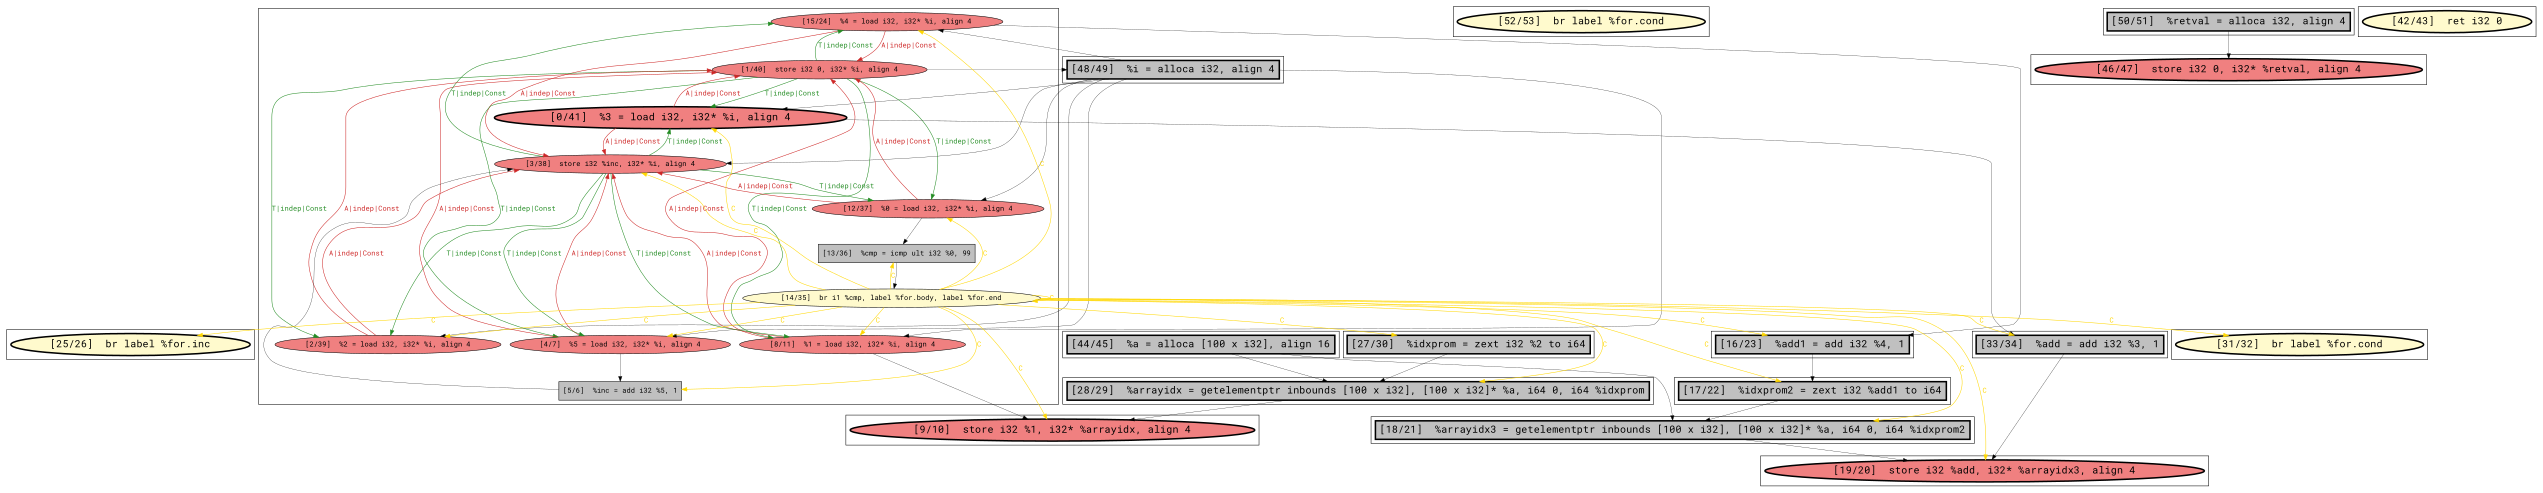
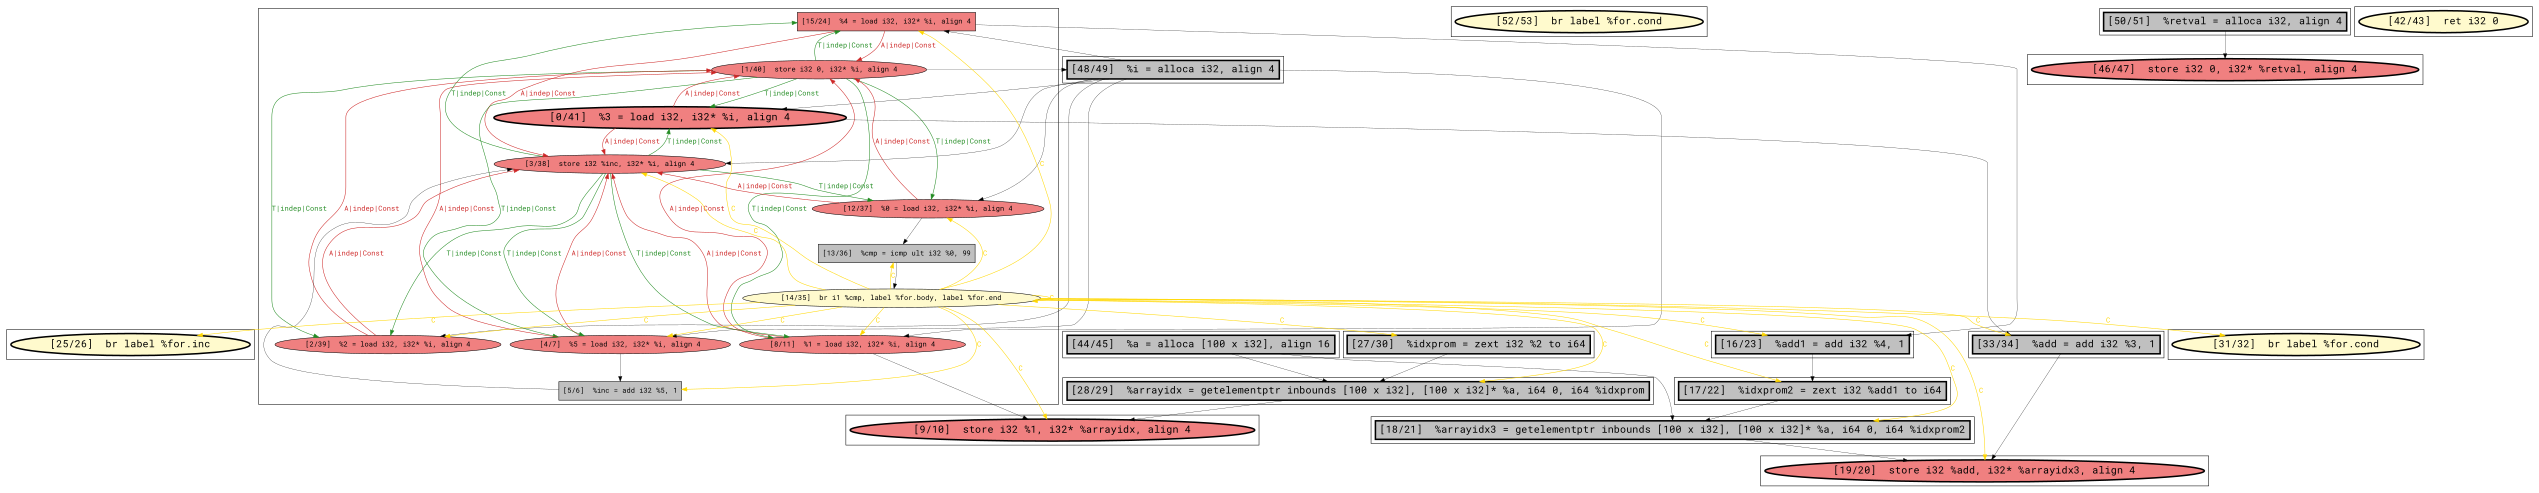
(887, 22) -> (886, 22)
